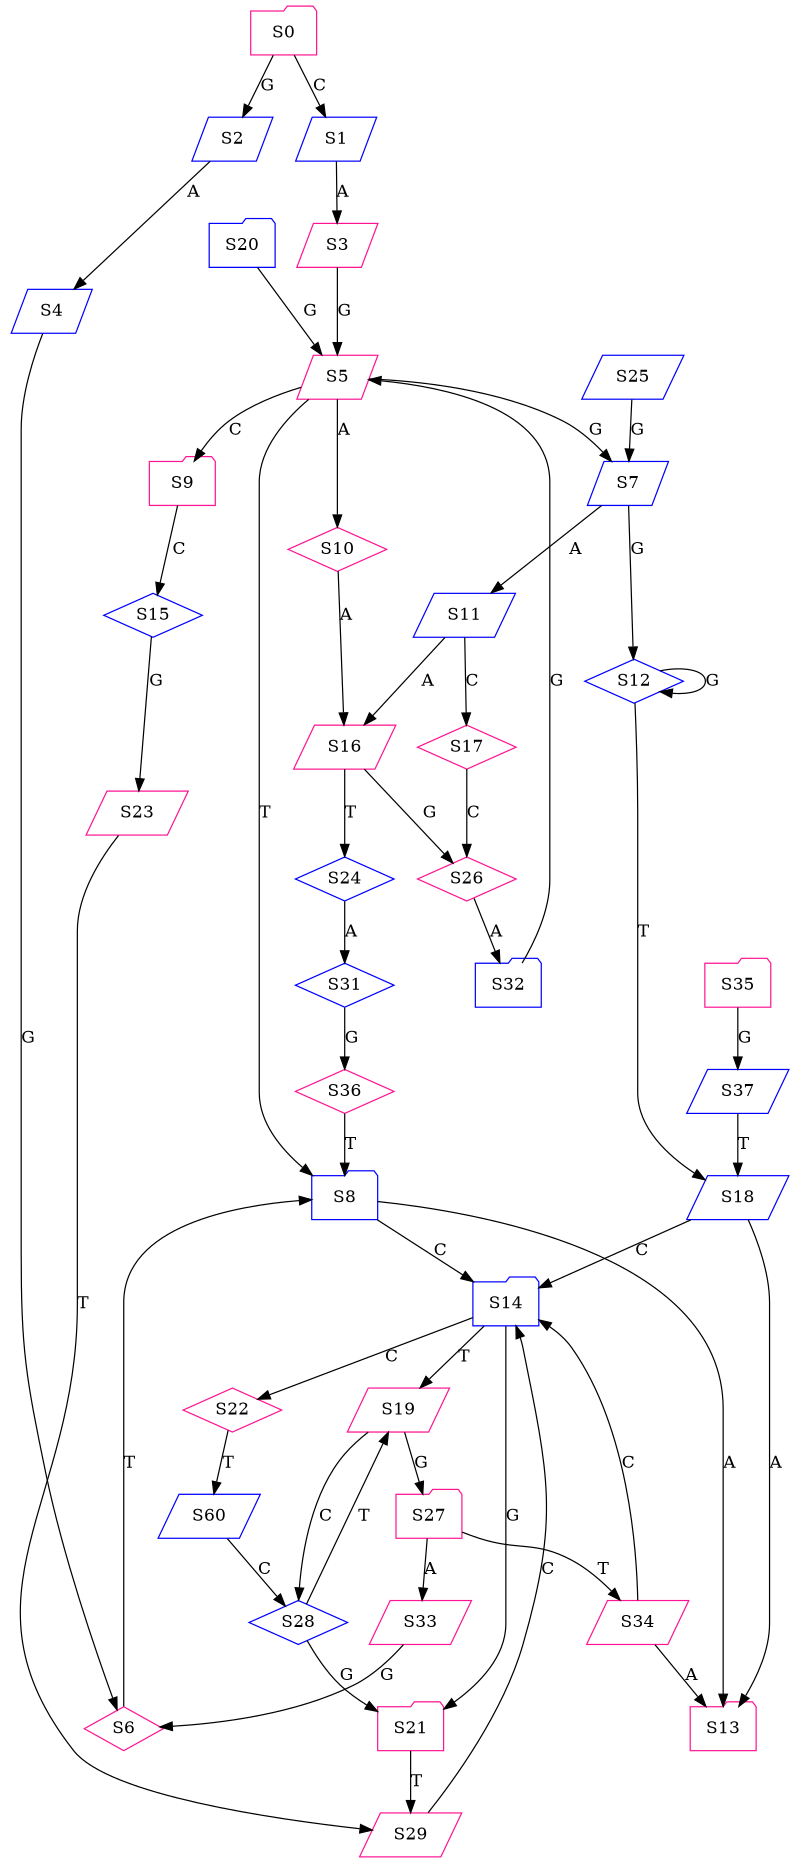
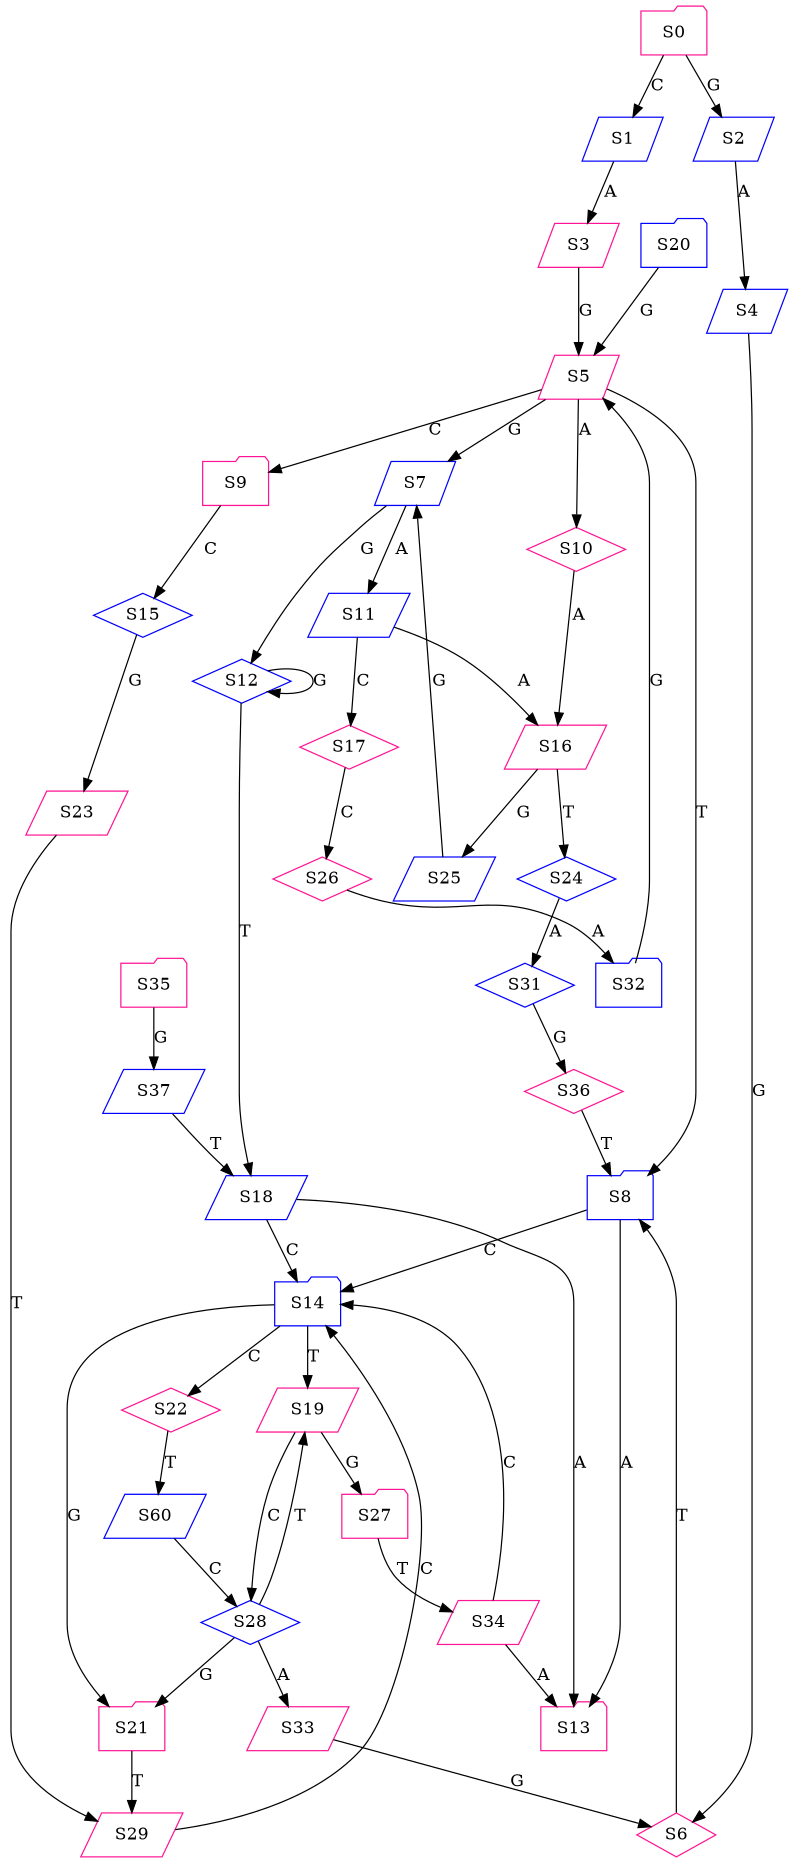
(404, 812) -> (504, 808)
(425, 1563) -> (271, 1668)
